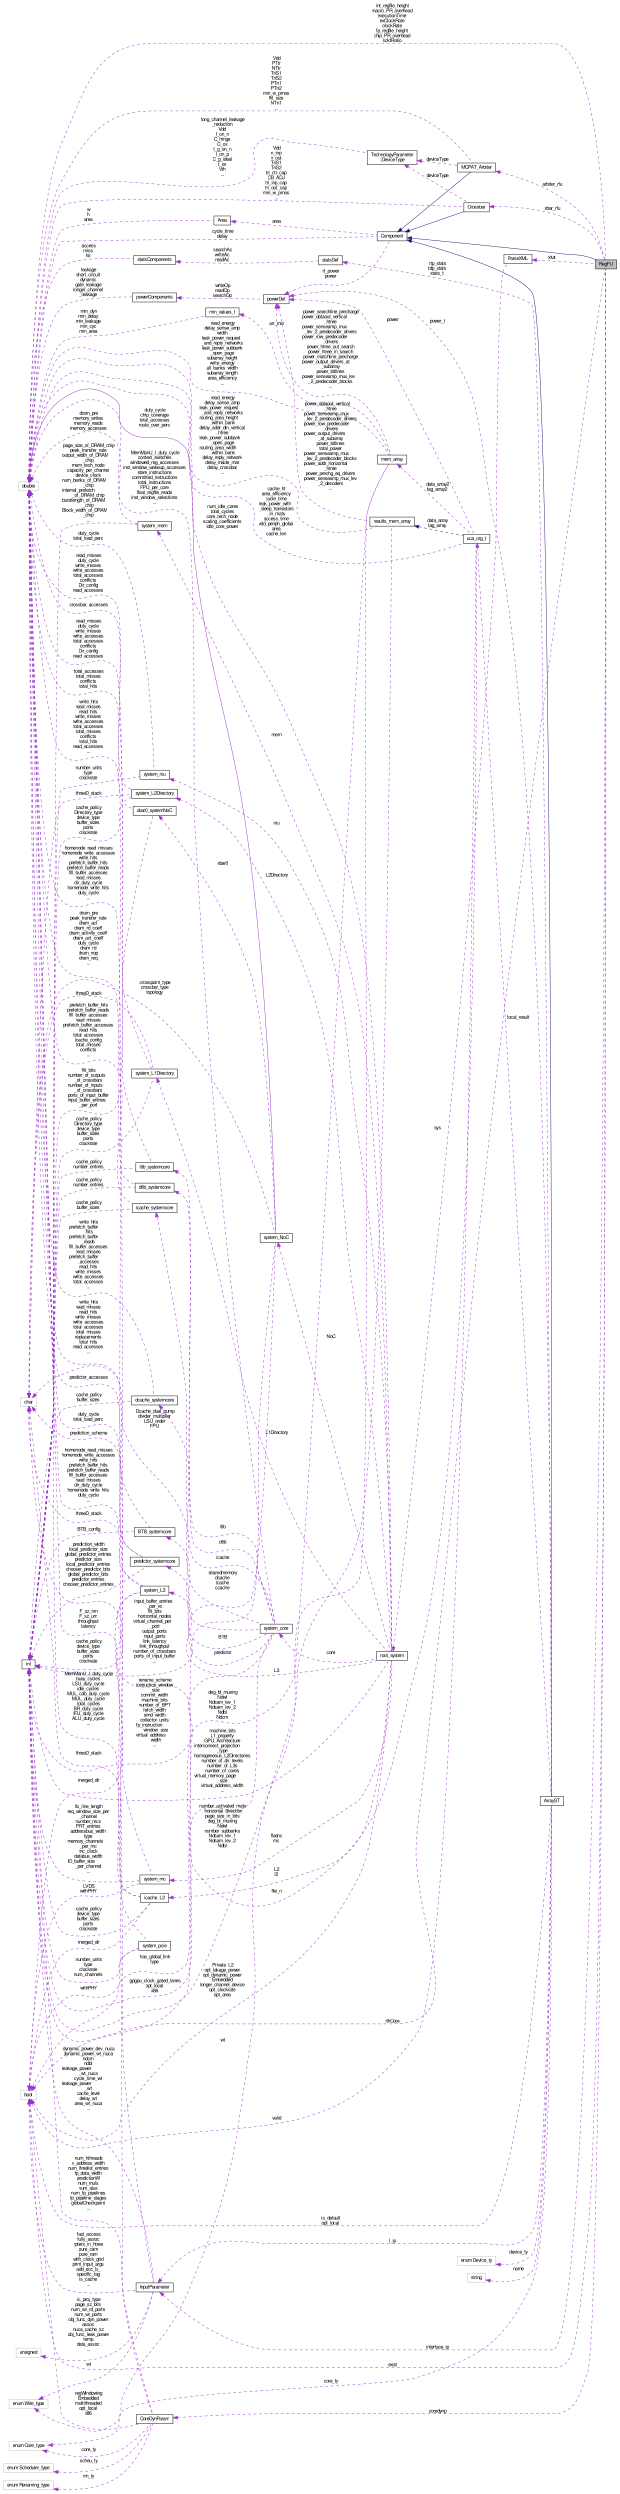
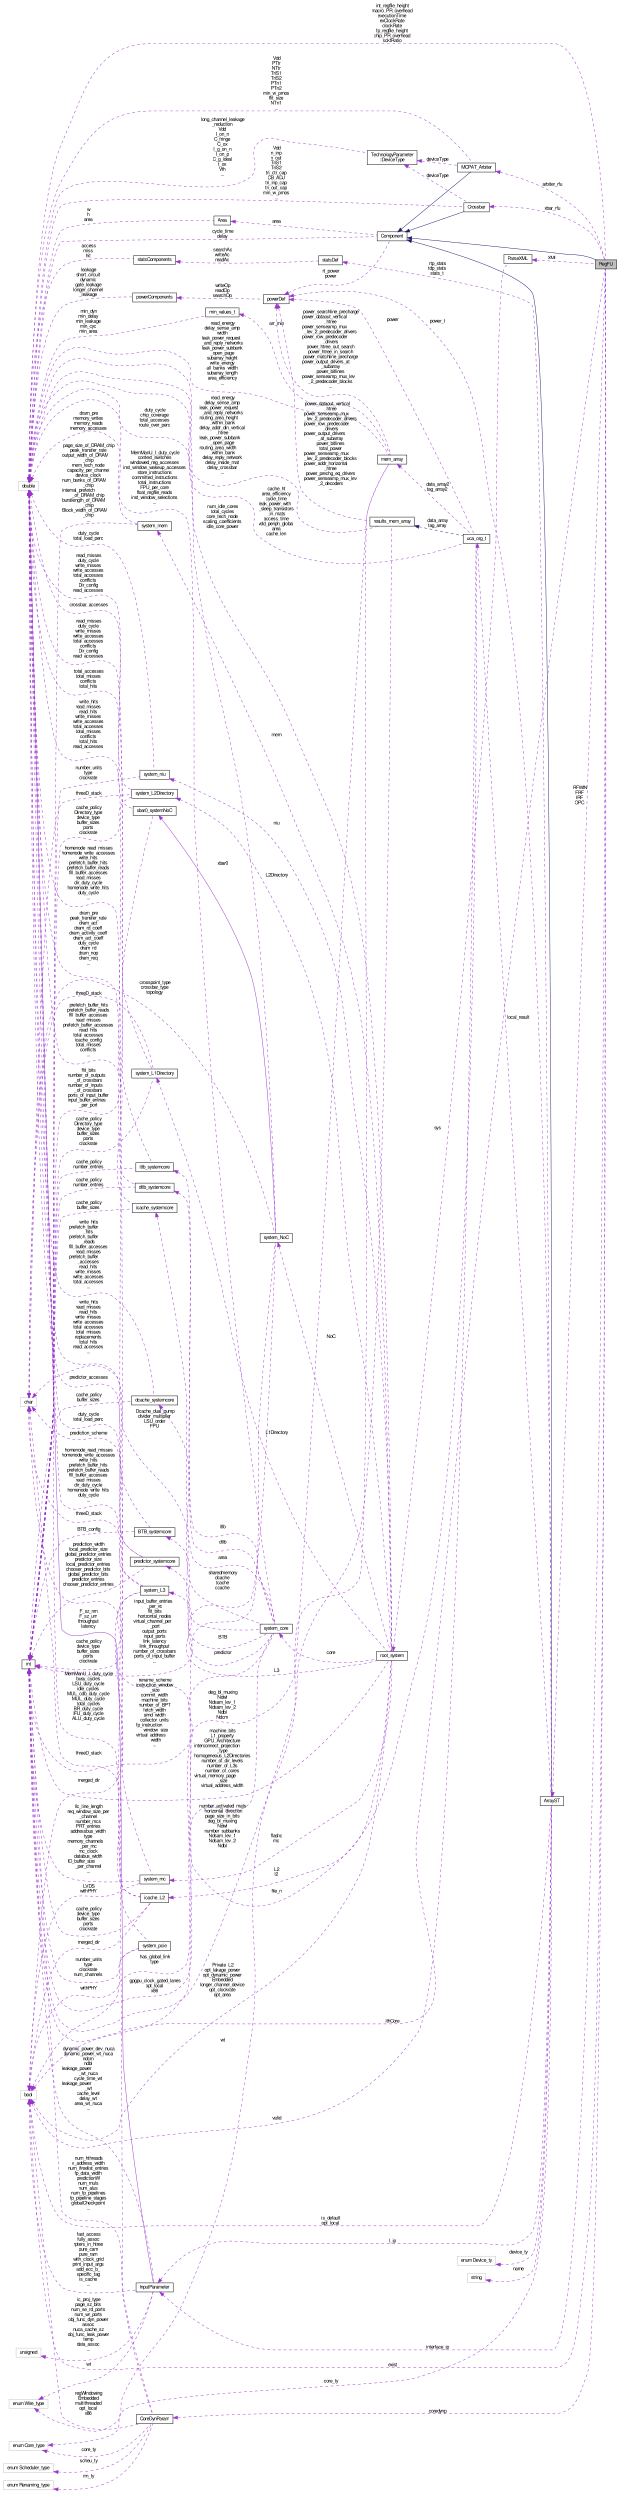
(225, 718) -> (225, 718)
(259, 1014) -> (259, 1014)
none -> (579, 1030)
(57, 1506) -> (57, 1506)
(222, 1558) -> (222, 1558)
